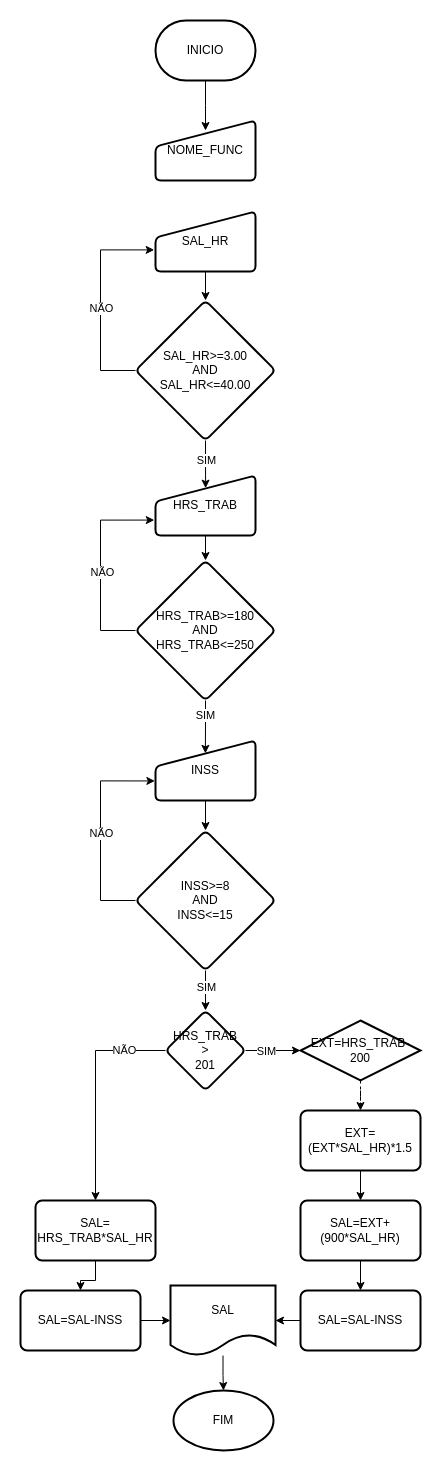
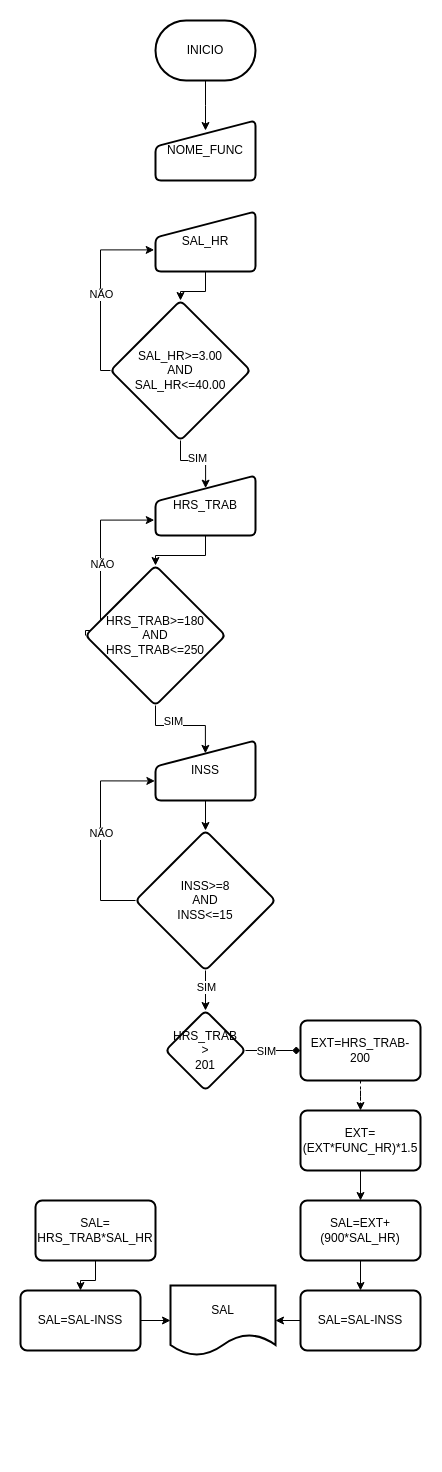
(206, 371) -> (181, 371)
(206, 631) -> (156, 636)
(292, 1051) -> (292, 1051)
(361, 1051) -> (361, 1051)
(96, 1087) -> none
(361, 1141) -> (361, 1141)
(223, 1370) -> none
(224, 1421) -> none
